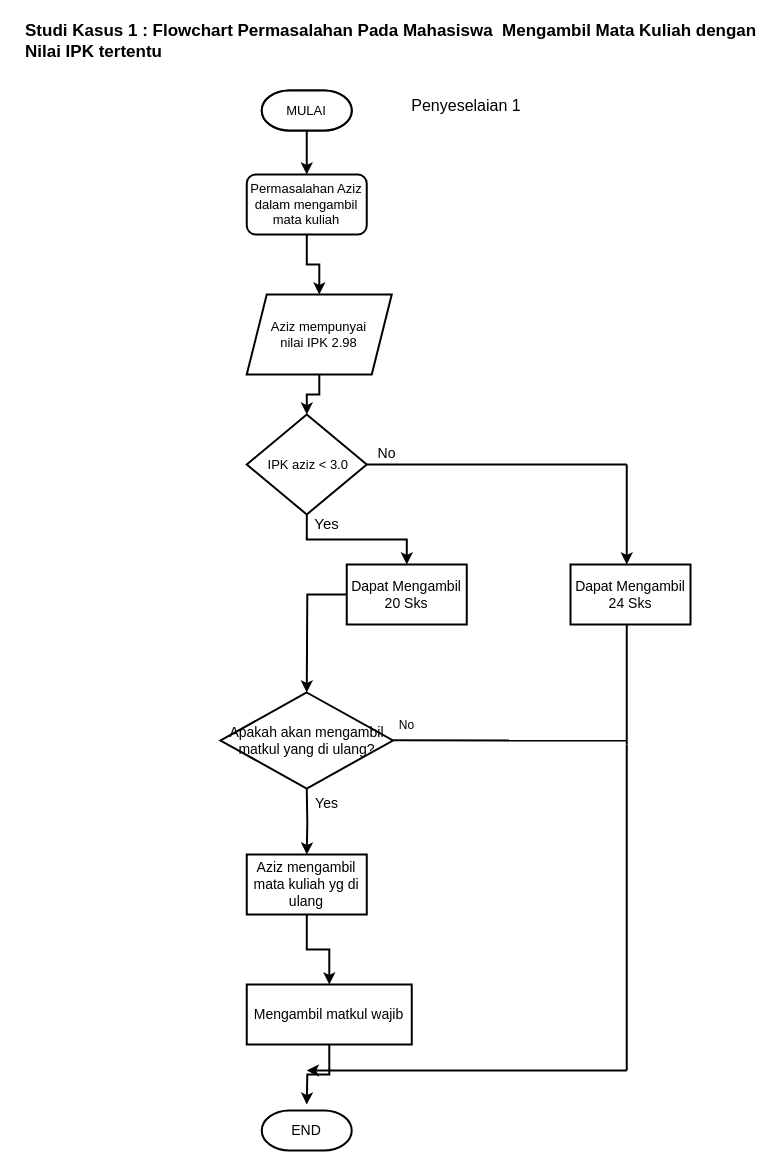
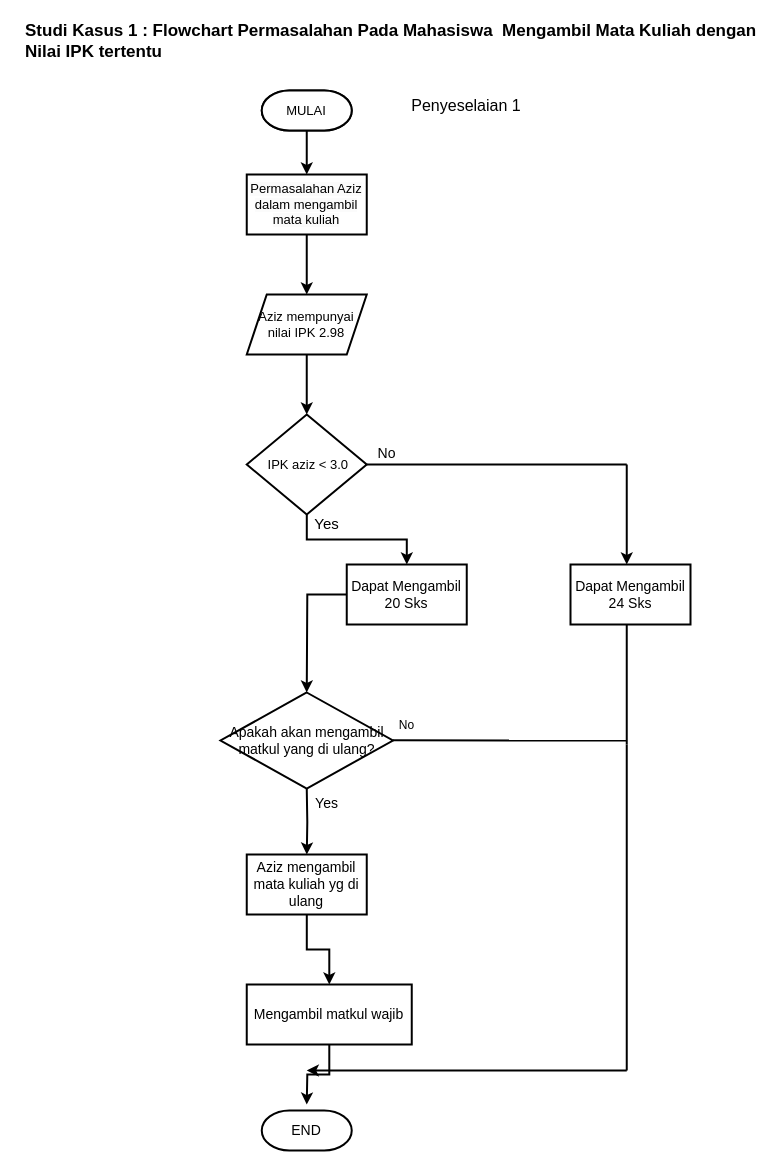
(307, 205) -> (307, 205)
(319, 335) -> (307, 325)
